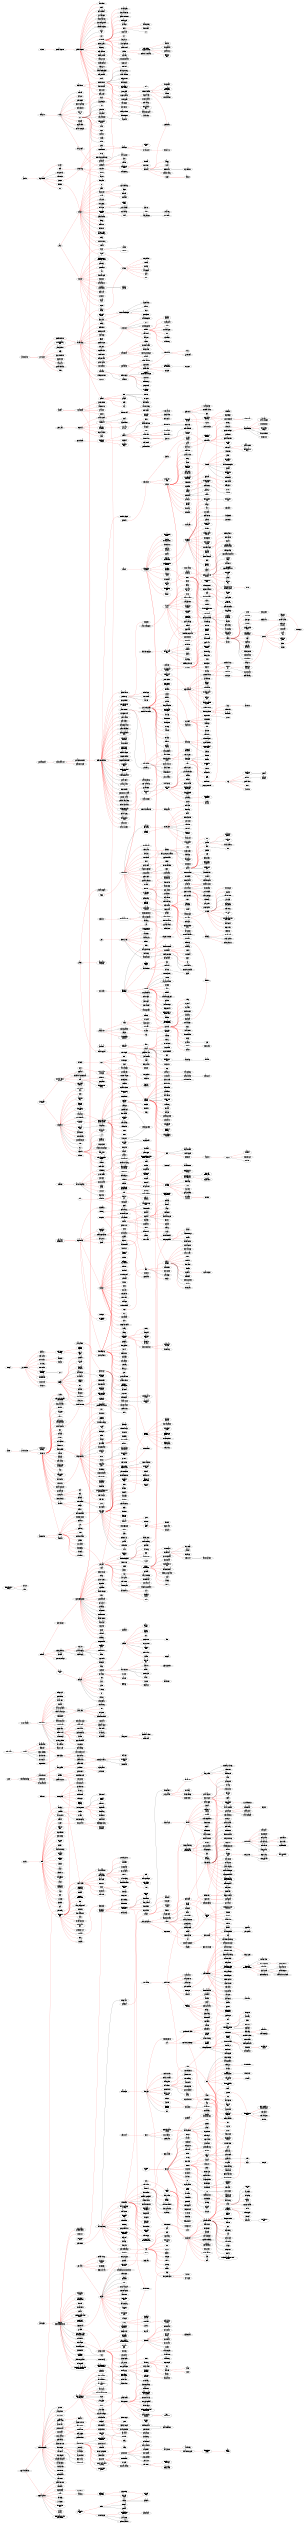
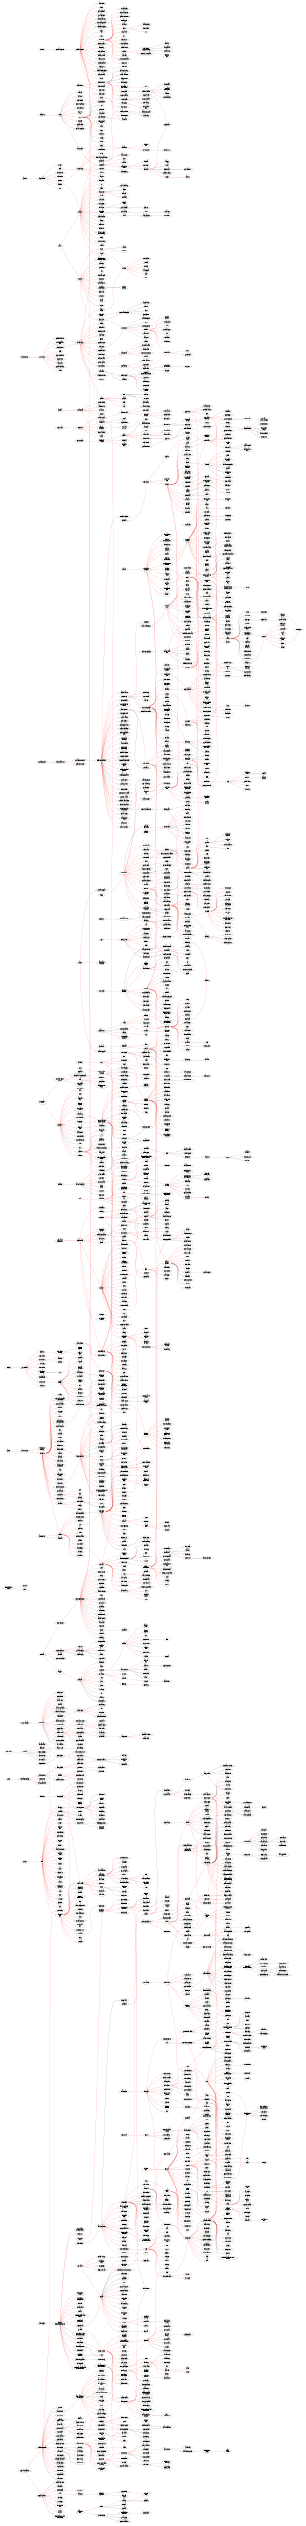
(228, 2046) -> (228, 2046)
